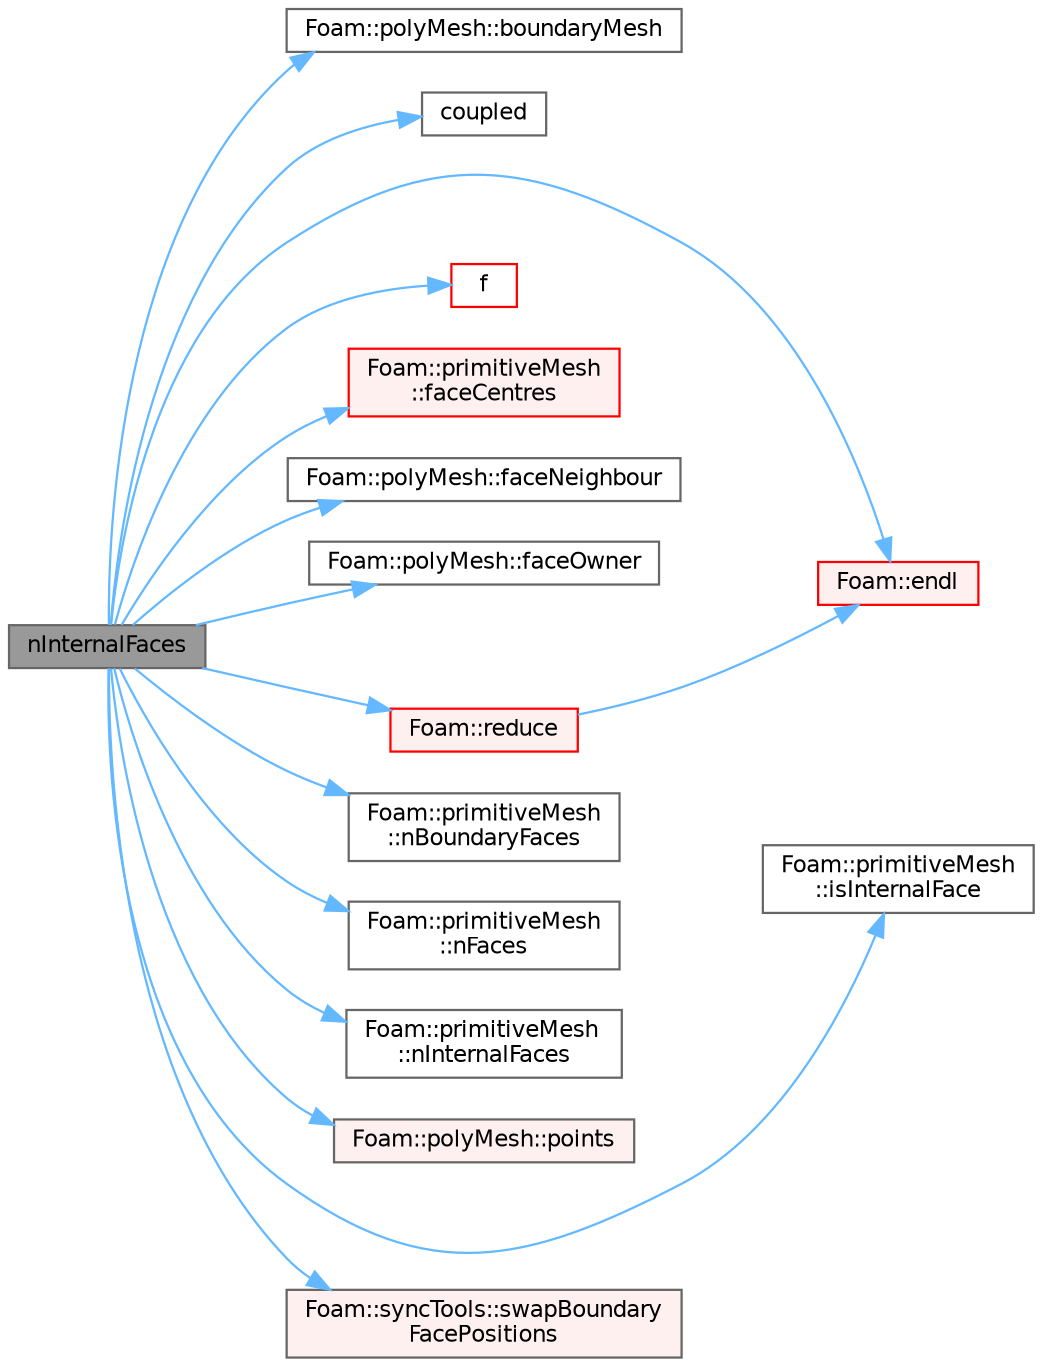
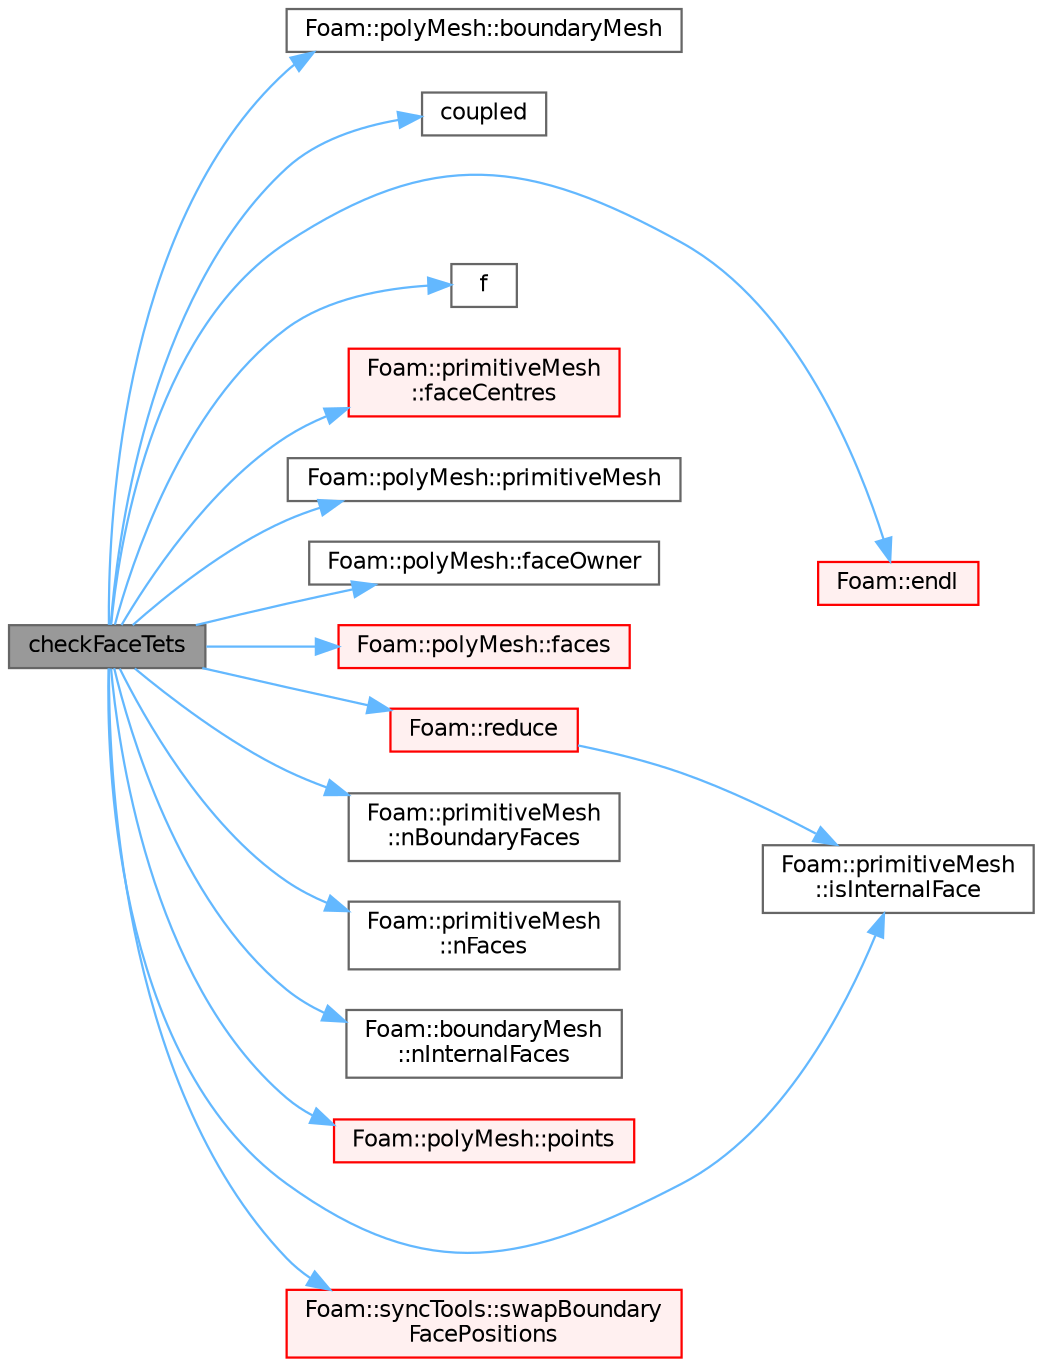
(484, 286) -> (484, 286)
(484, 480) -> (484, 480)
(107, 647) -> (107, 647)
none -> (484, 647)
(712, 676) -> (700, 780)
(484, 1044) -> (484, 1044)
(484, 1141) -> (484, 1141)
(484, 1324) -> (484, 1324)
